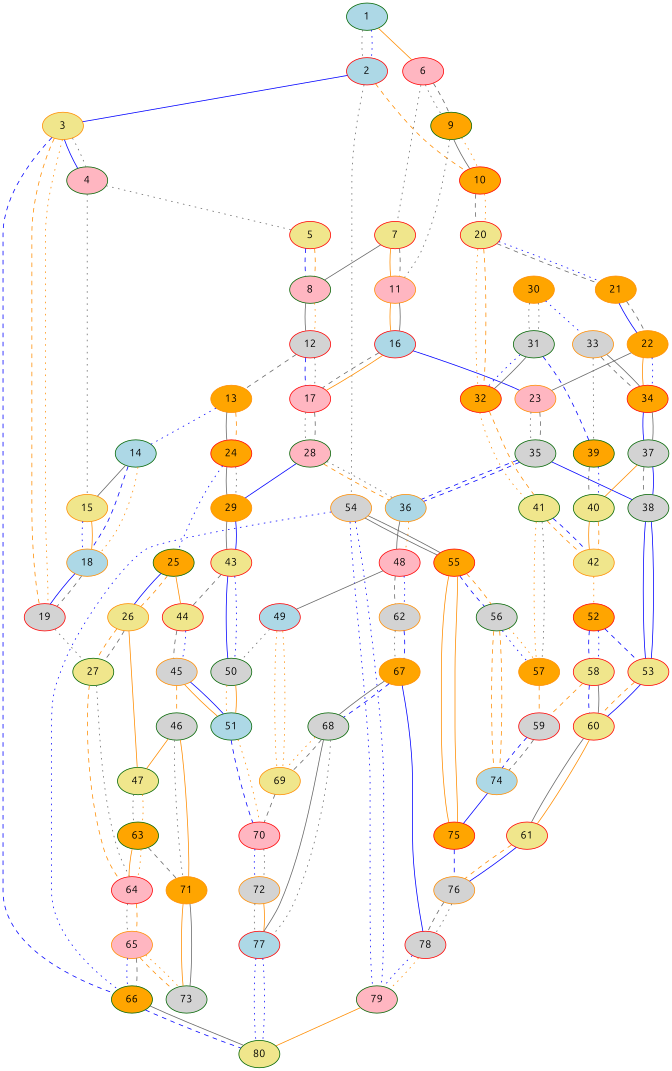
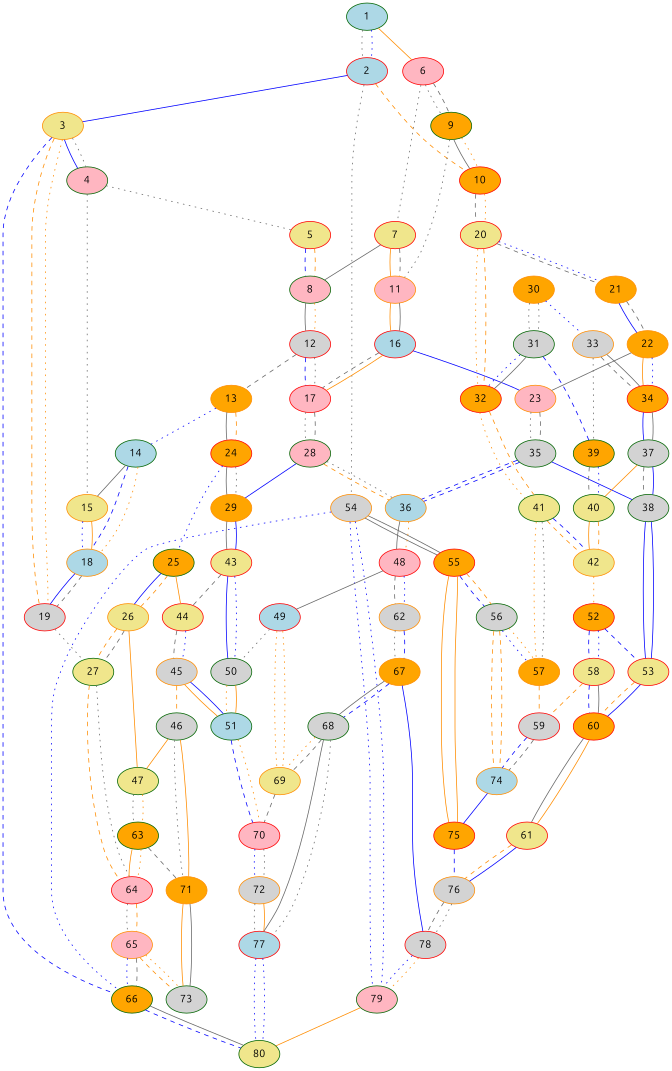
(594, 726) -> (594, 726)
